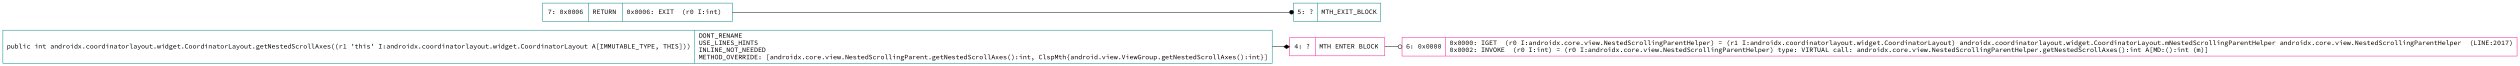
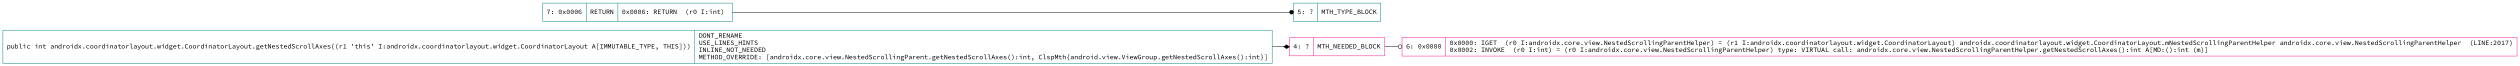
(676, 12) -> (675, 12)
(1349, 12) -> (1349, 12)
(1349, 46) -> (1349, 46)
